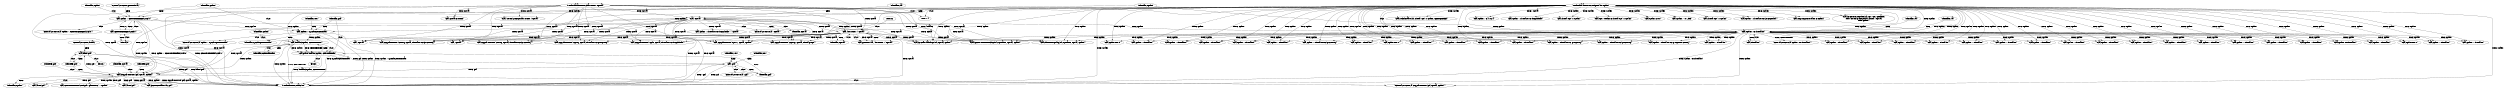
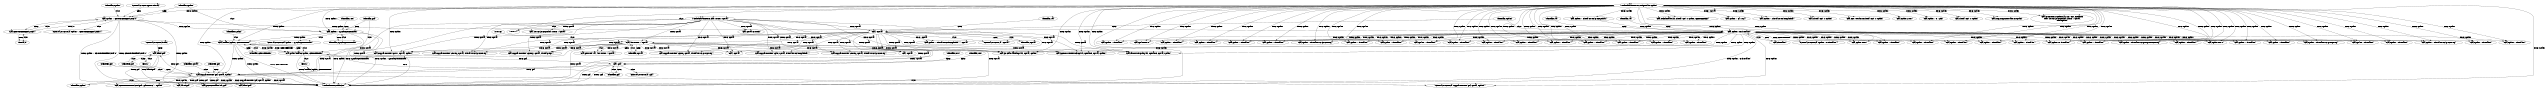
(904, 13) -> (846, 61)
(1921, 13) -> (1642, 28)
(927, 27) -> (1049, 37)
none -> (342, 38)
